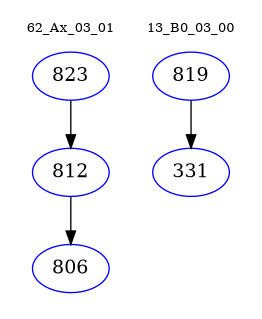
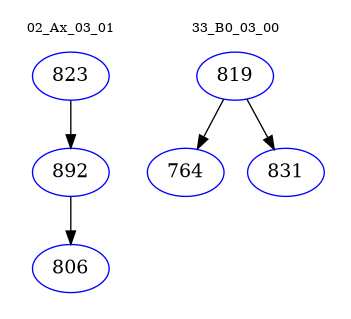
(71, 29) -> (71, 29)
(191, 29) -> (236, 29)
(71, 172) -> (71, 172)
none -> (186, 172)
(191, 172) -> (286, 172)
